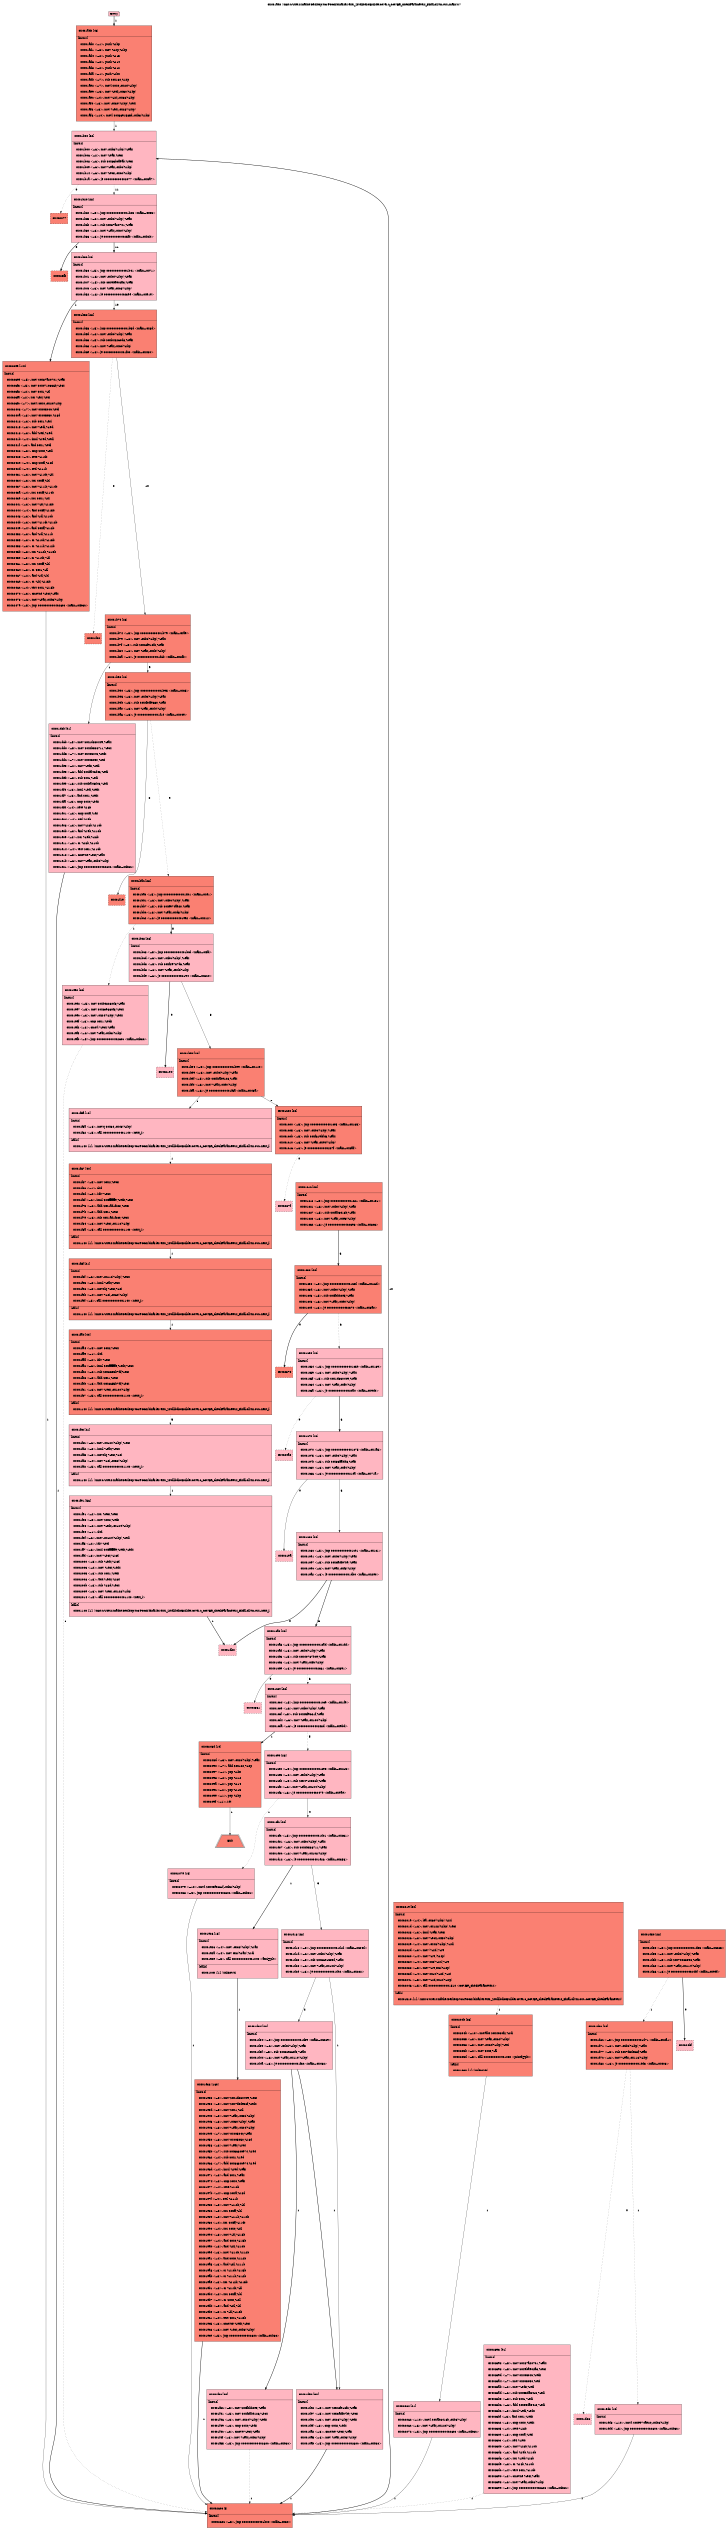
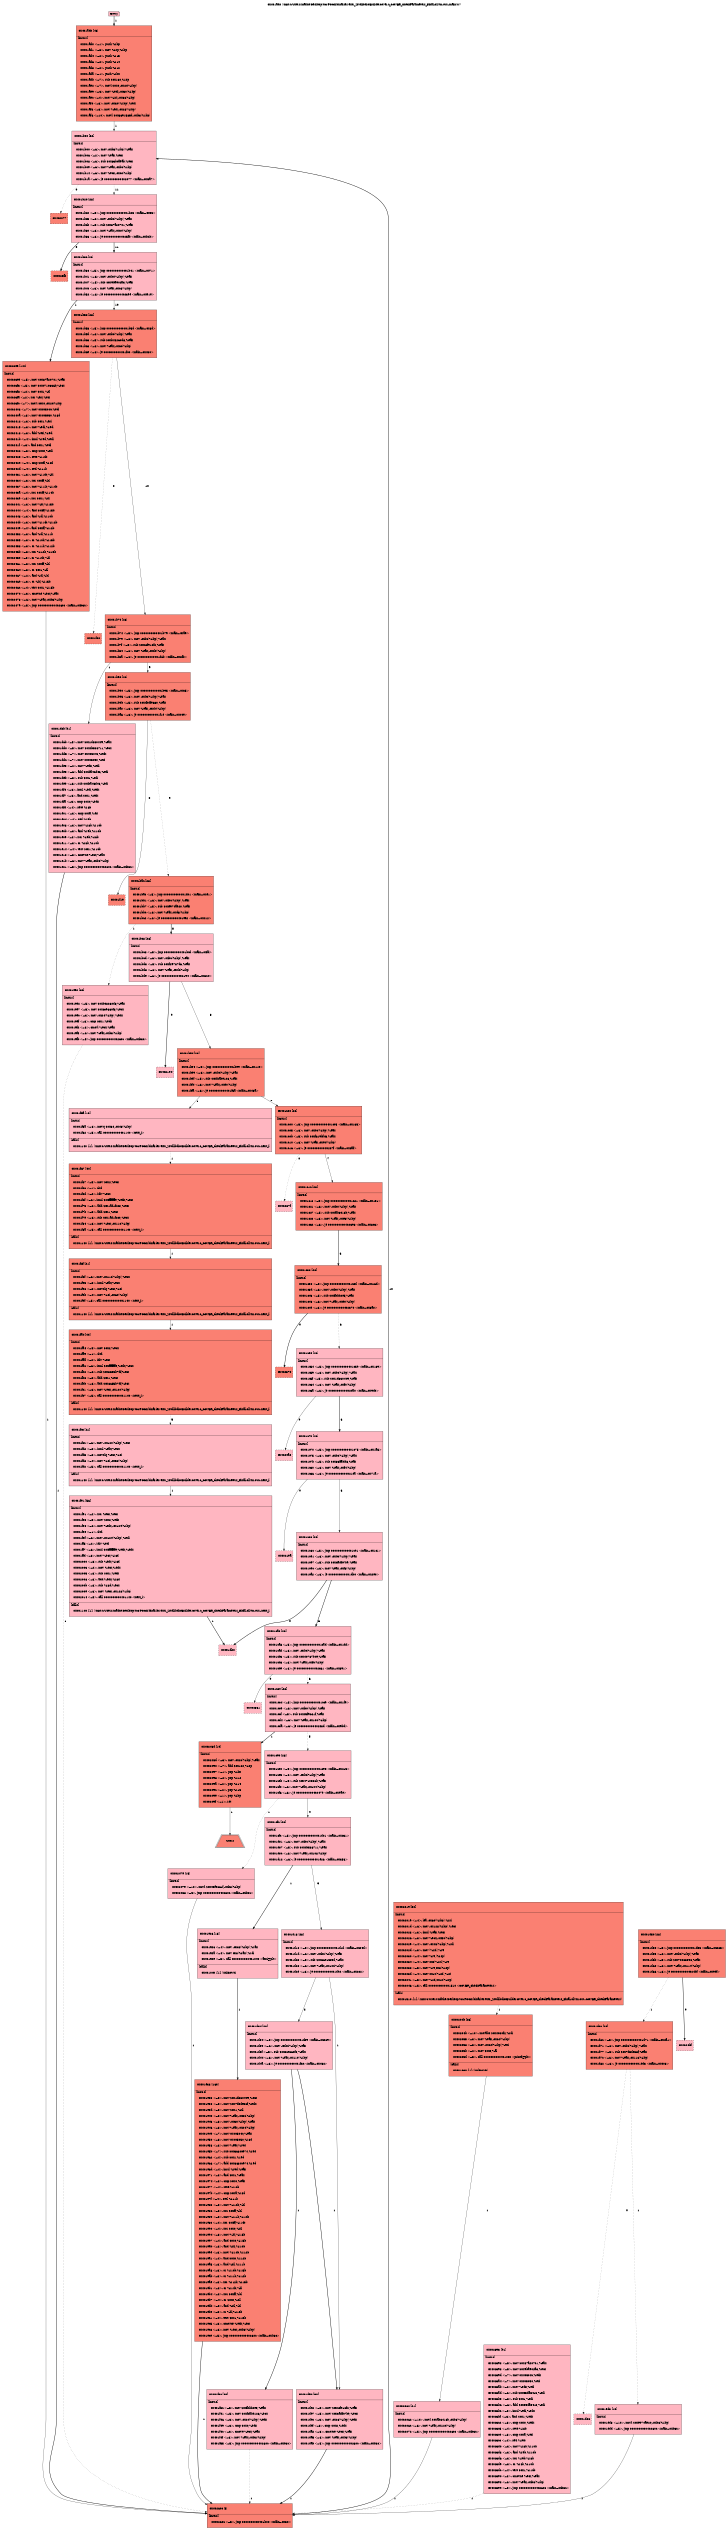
none -> (329, 1167)
(297, 1420) -> (297, 1420)
(230, 1841) -> (230, 1841)
